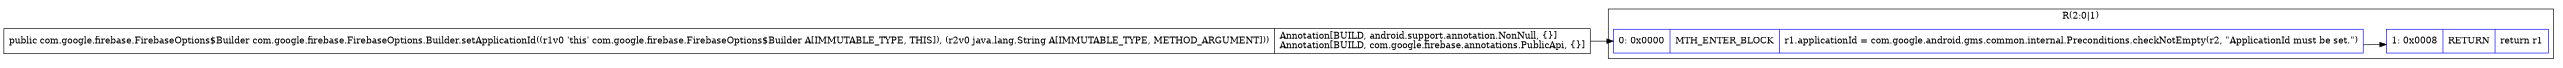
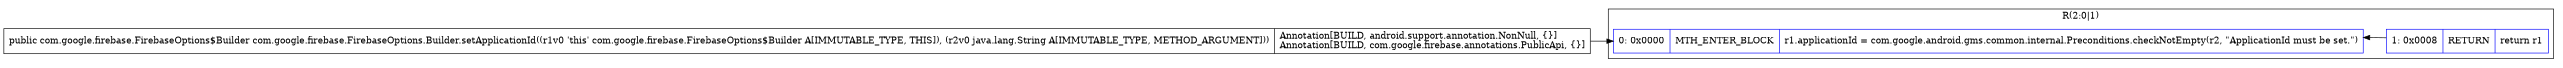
(2372, 45) -> (2378, 38)
